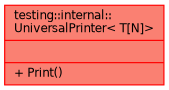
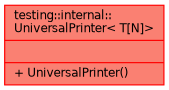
(39, 73) -> (71, 73)
